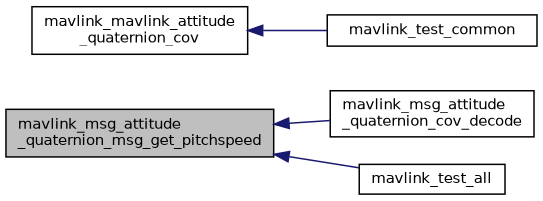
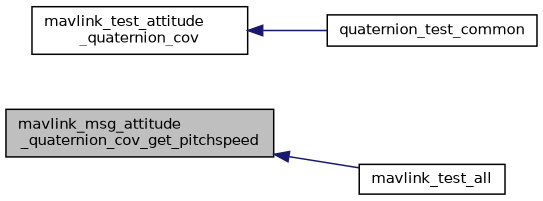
(140, 30) -> (140, 30)
(432, 30) -> (432, 30)
(432, 114) -> none
(140, 133) -> (140, 133)
